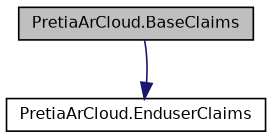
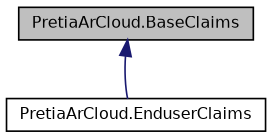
(147, 61) -> (125, 78)
